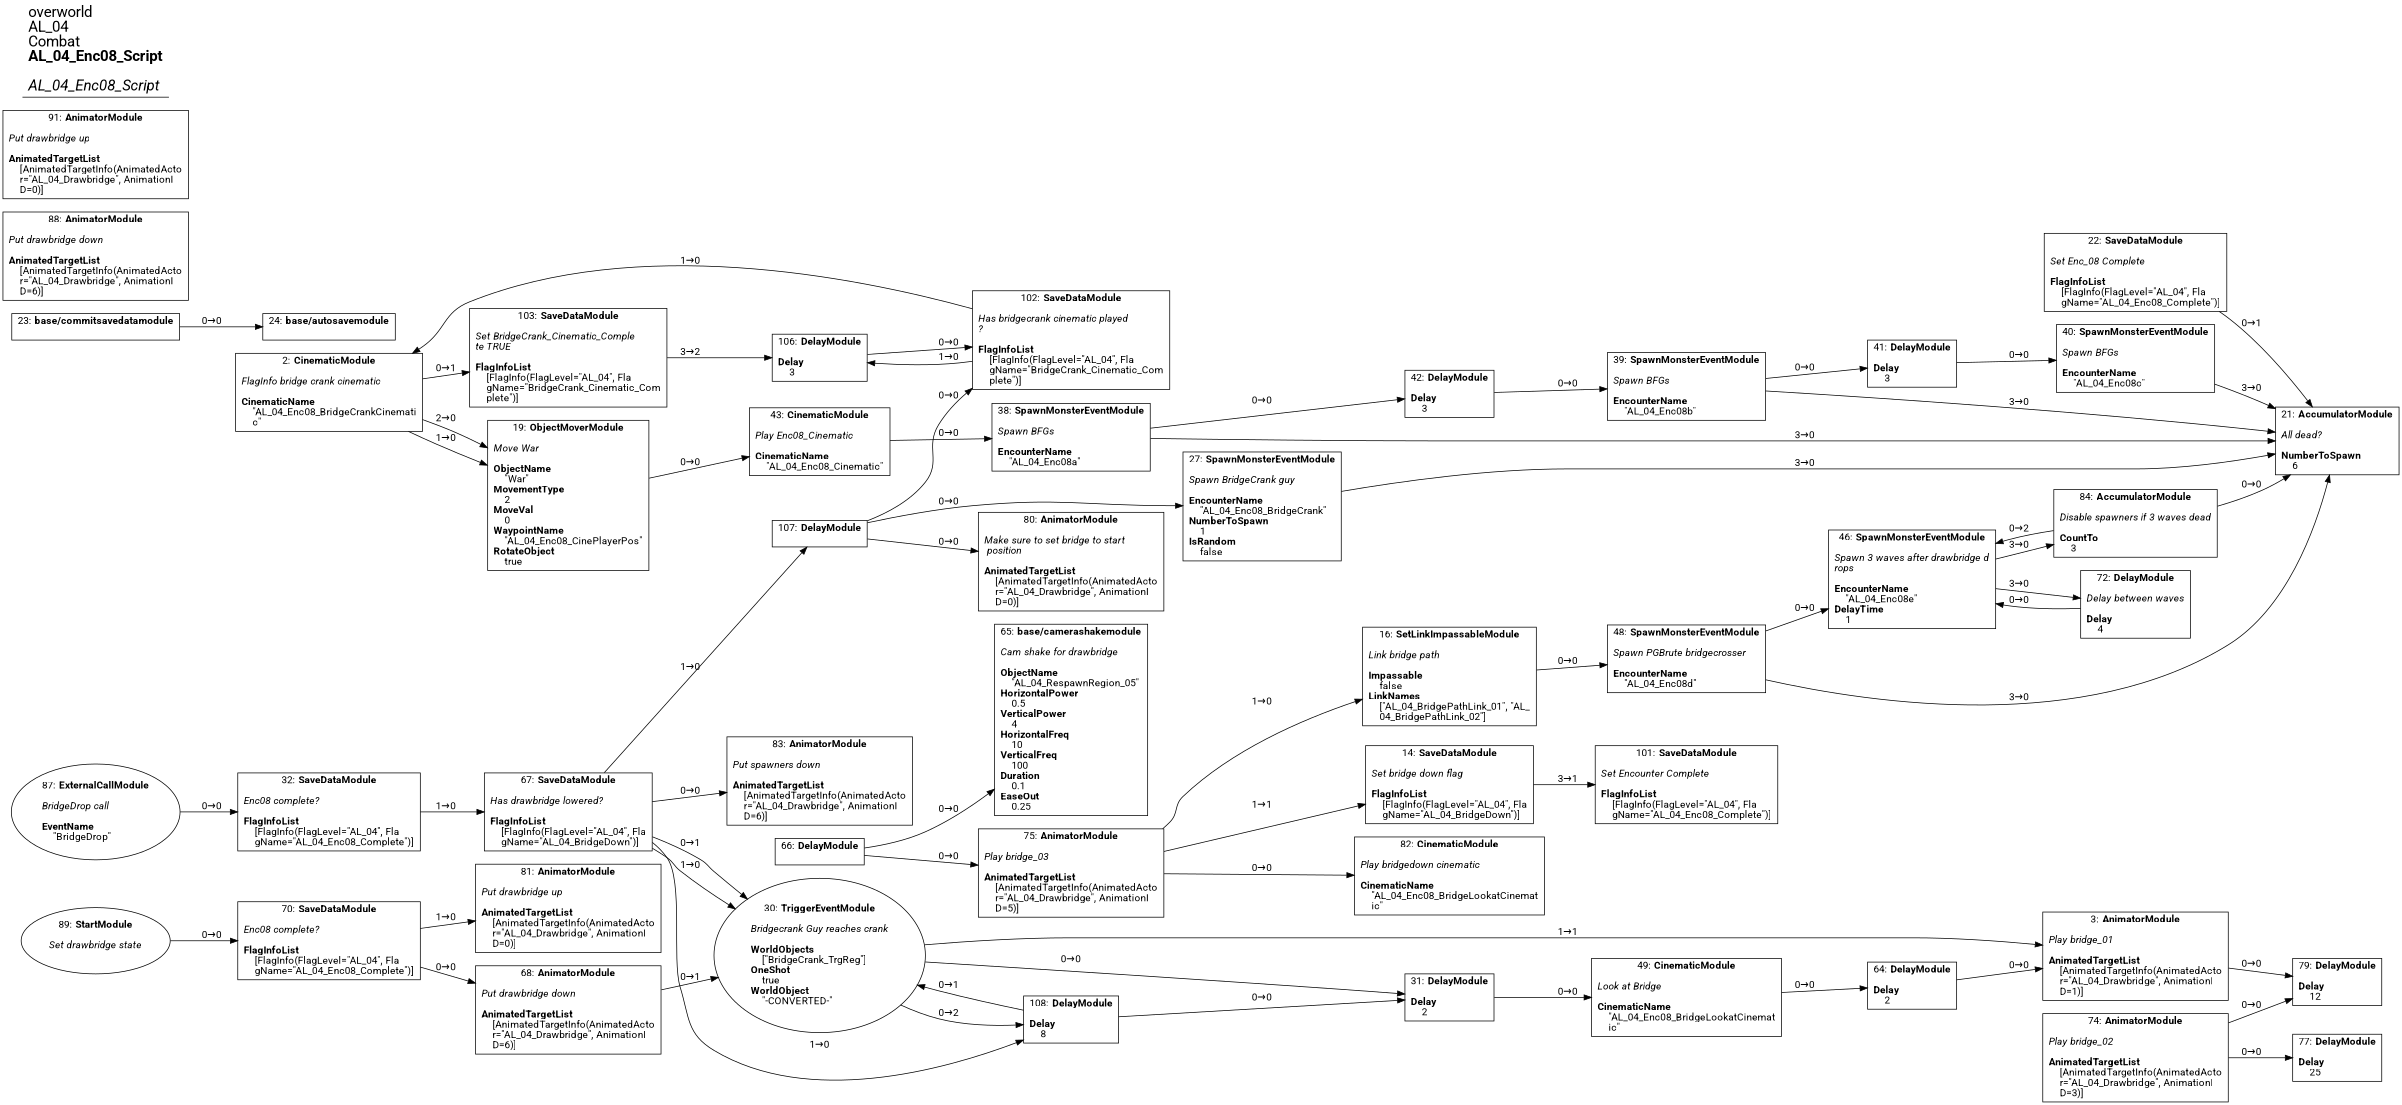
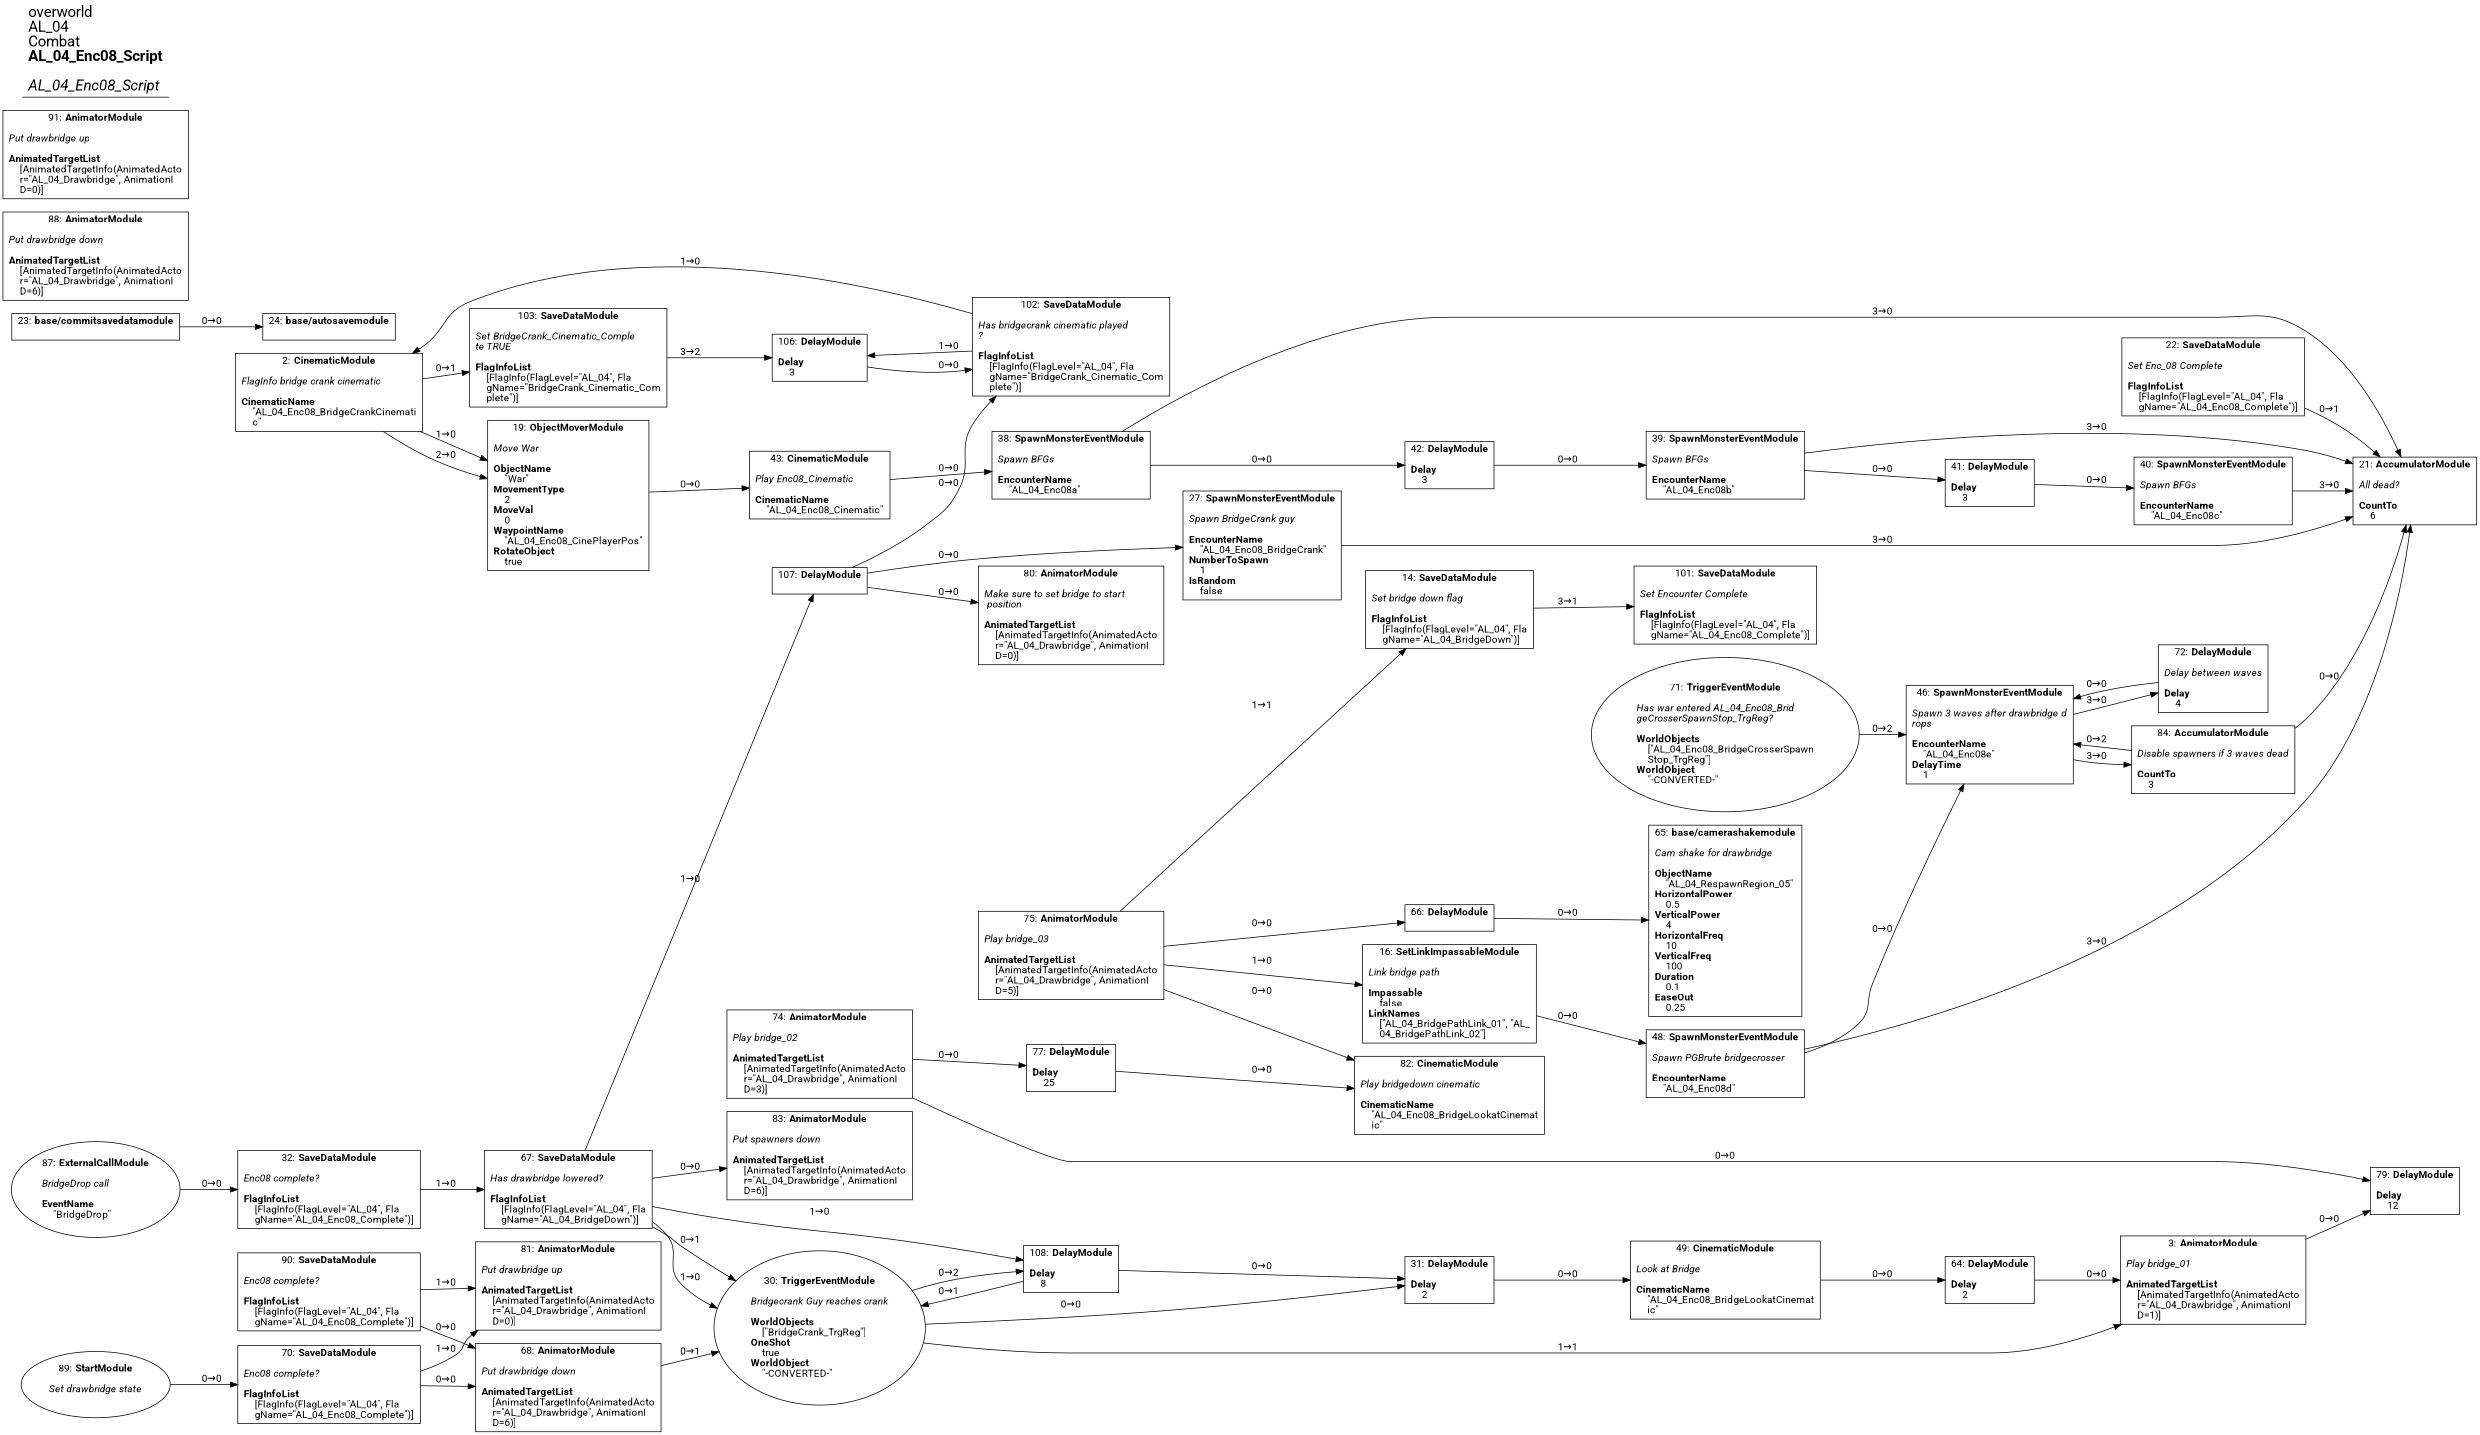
(2321, 456) -> (2378, 506)
none -> (1725, 735)
(918, 860) -> (1281, 935)
none -> (1231, 1080)
none -> (329, 1292)
